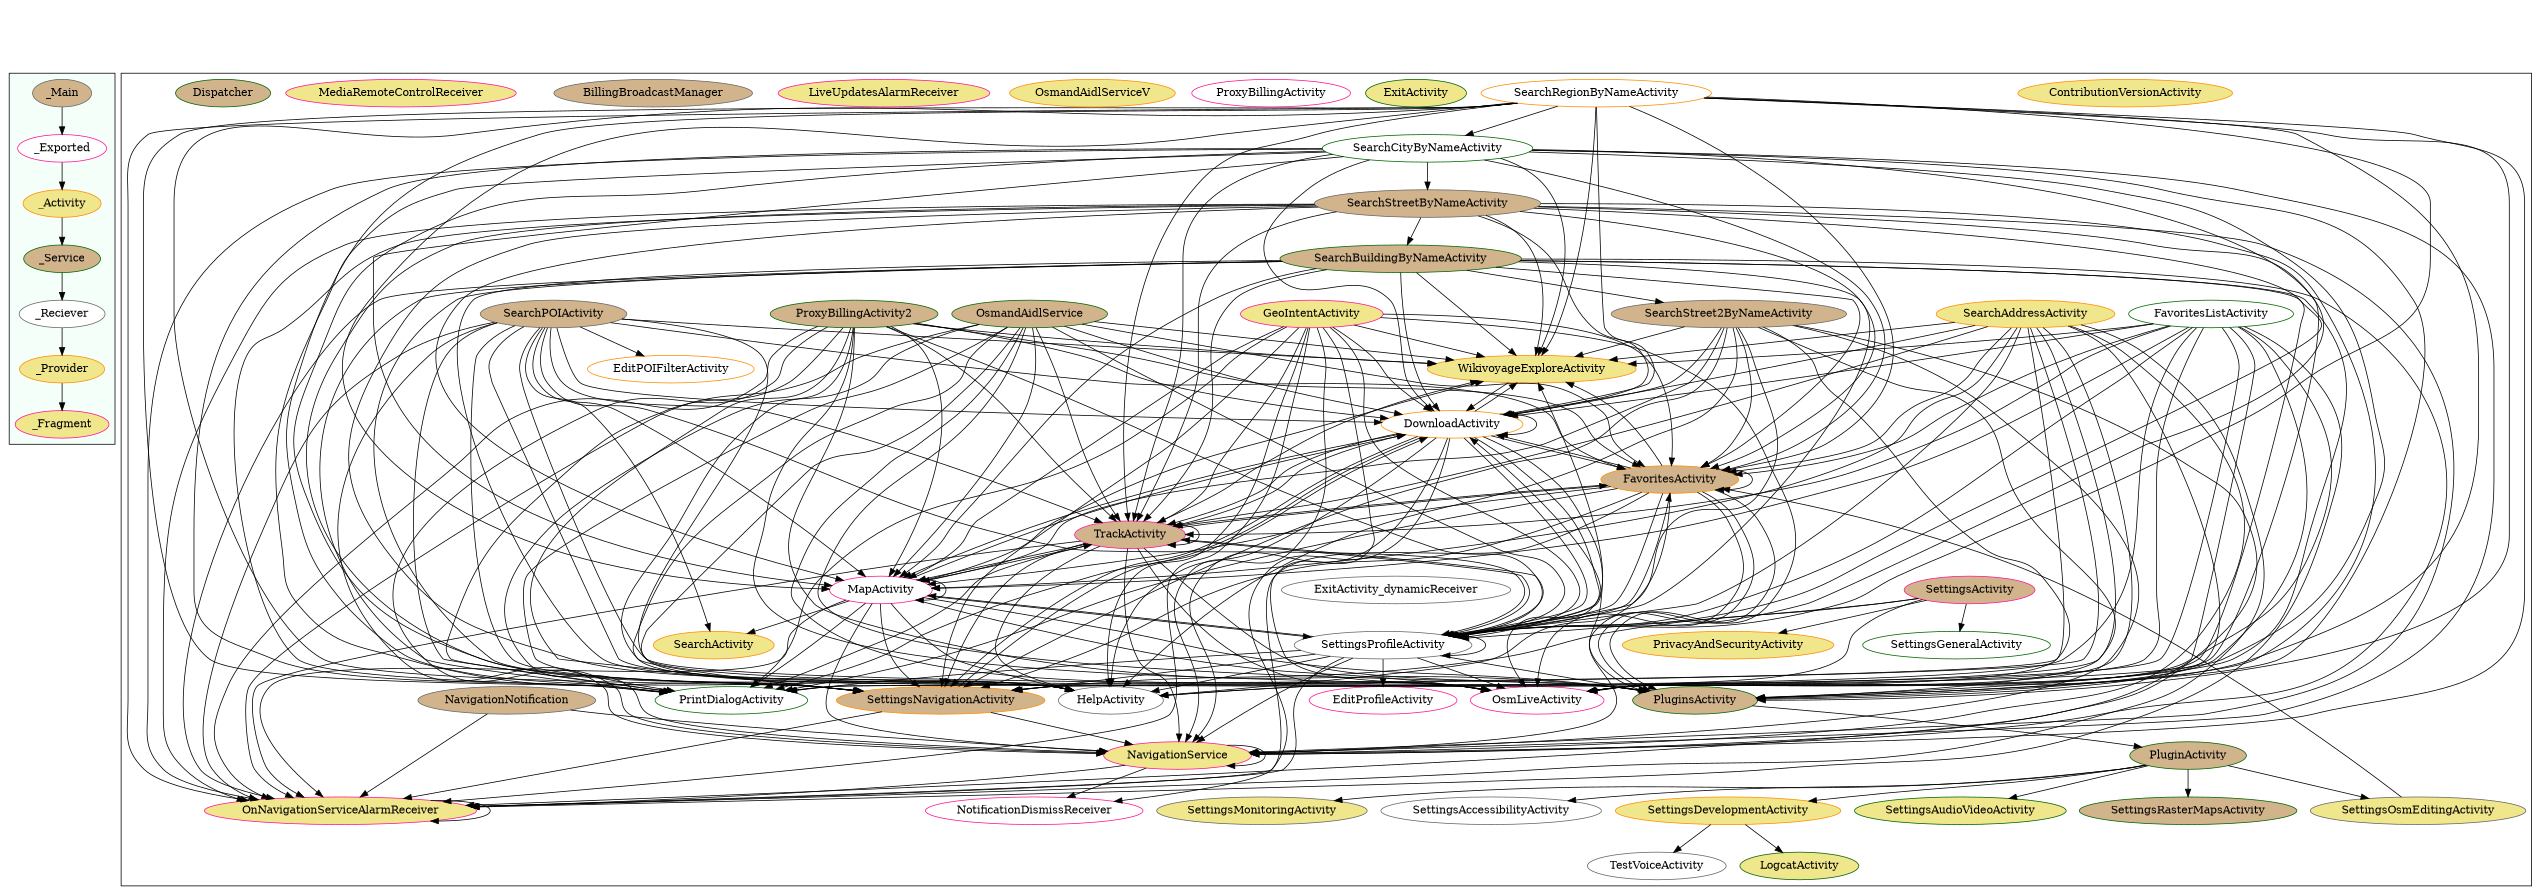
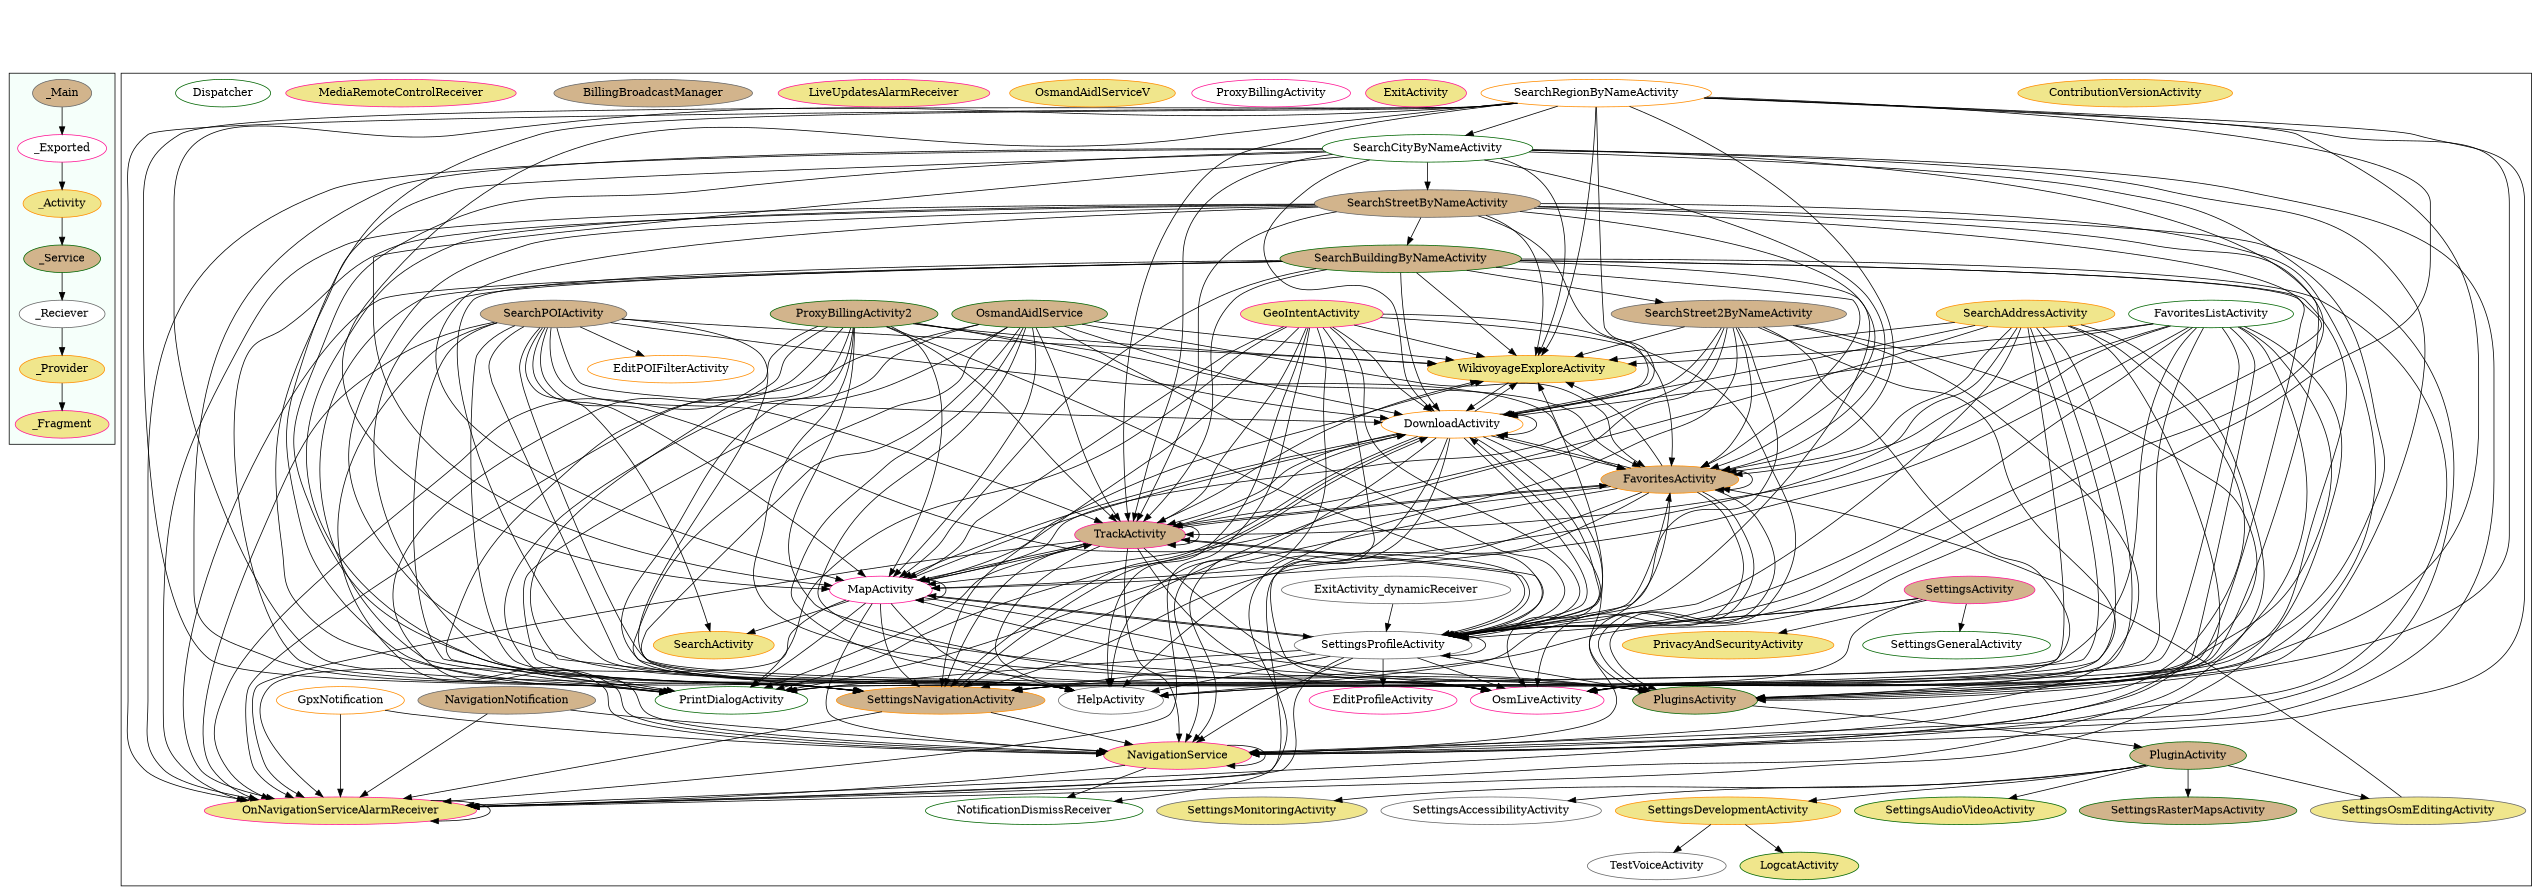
(223, 93) -> (223, 93)
(1416, 93) -> (1416, 93)
(1615, 603) -> (1390, 614)
none -> (340, 700)
(1034, 811) -> (1034, 811)
